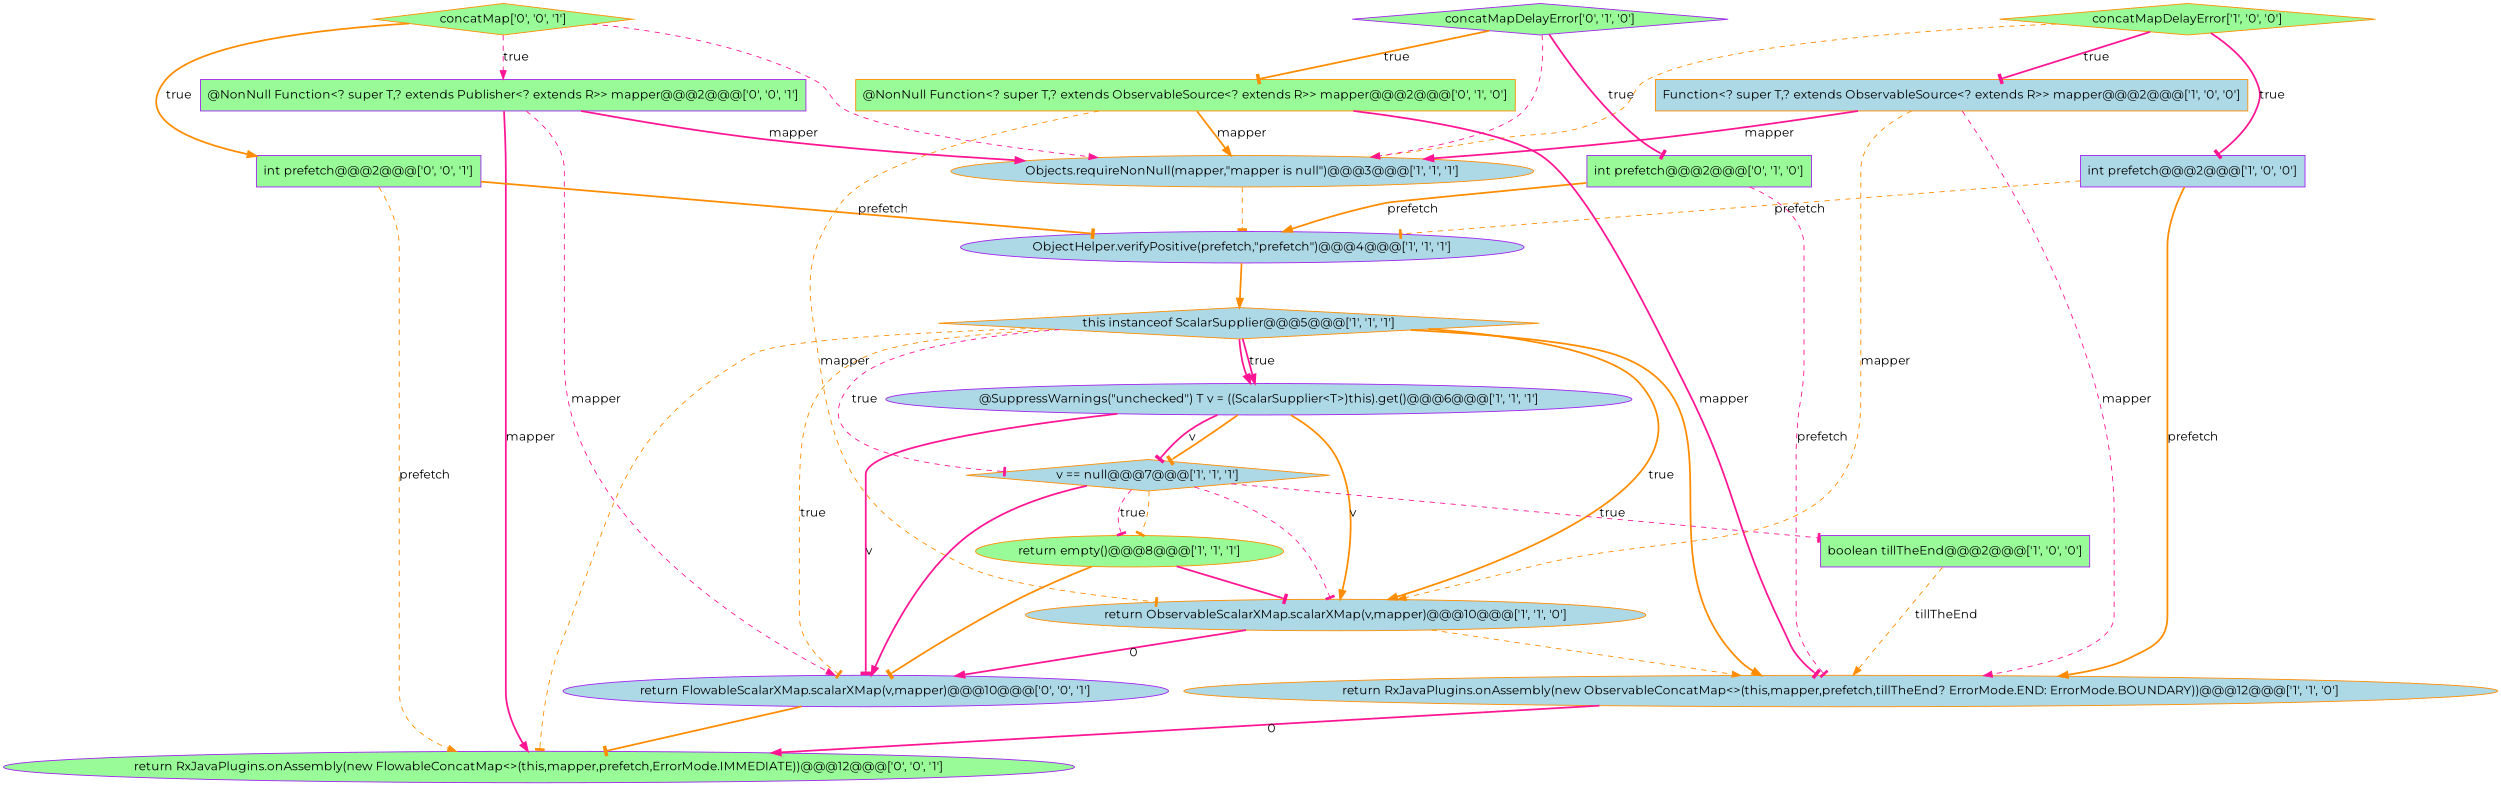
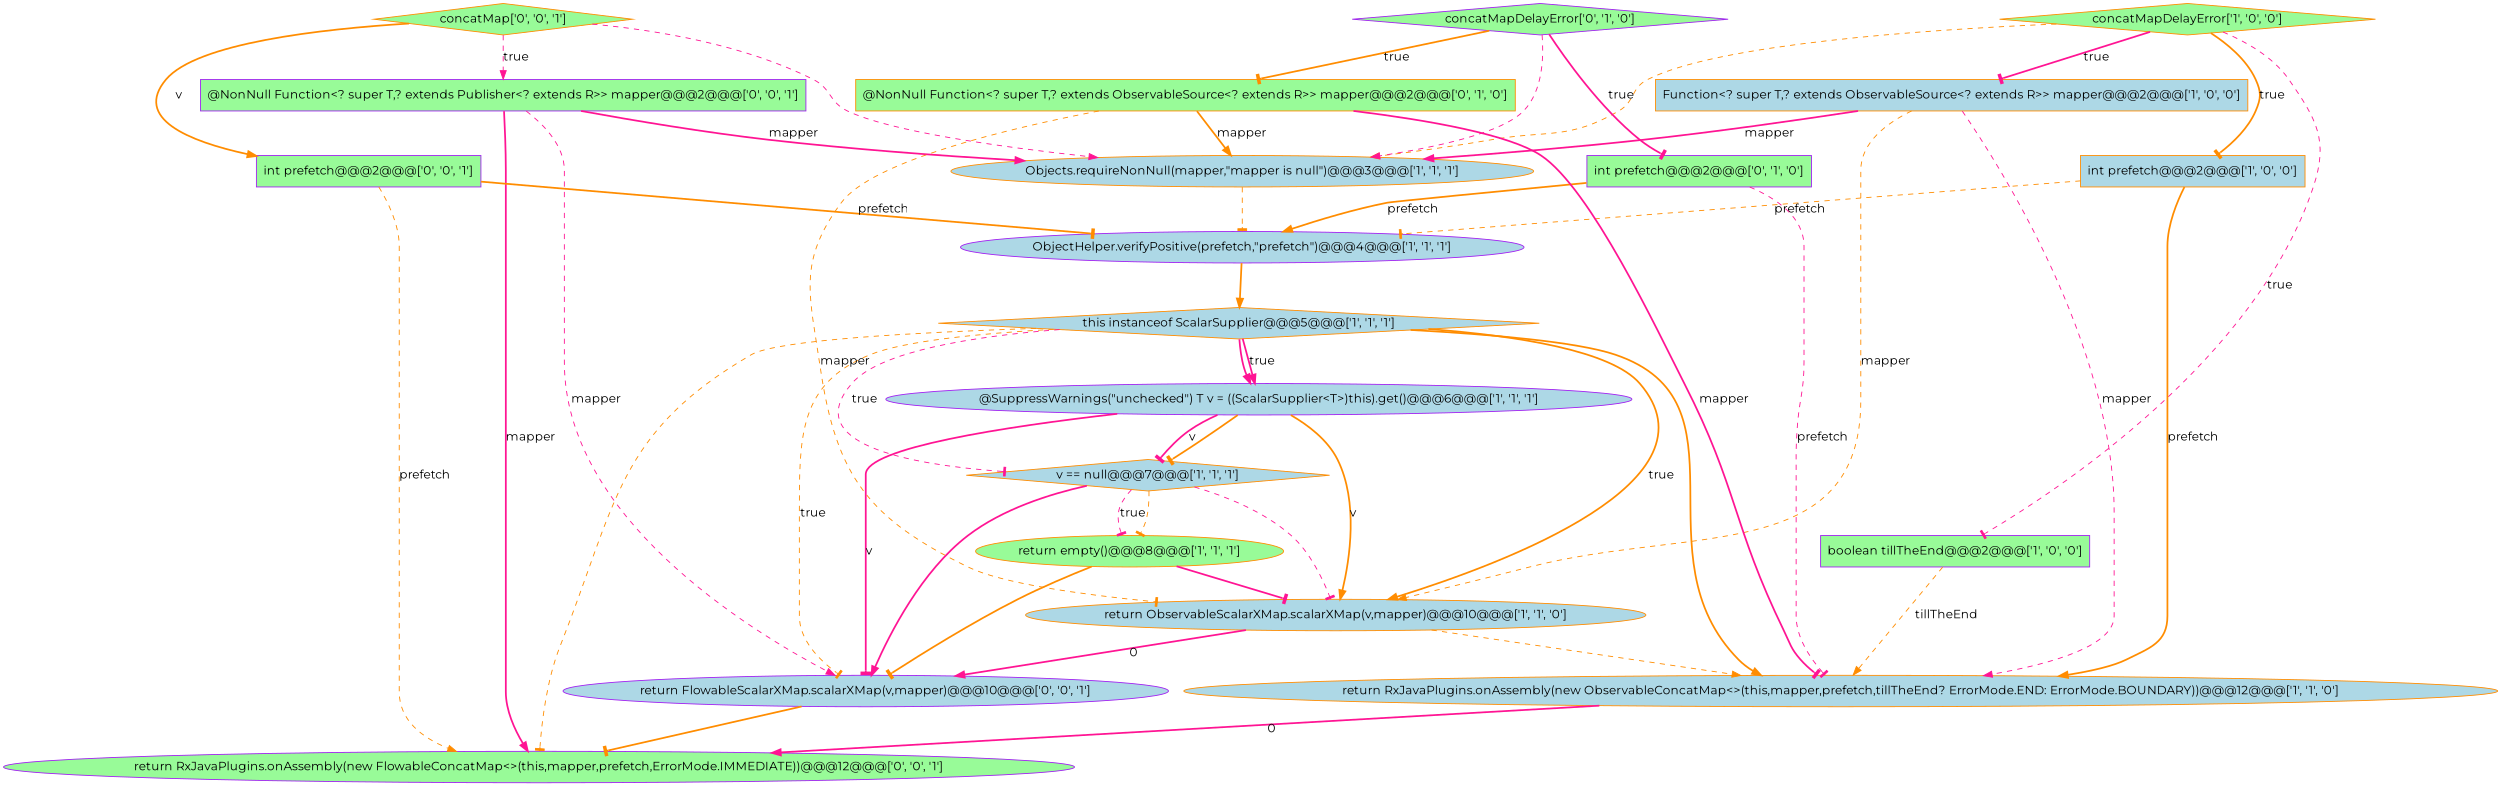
(2259, 90) -> (2259, 90)
(179, 95) -> (179, 95)
(2193, 171) -> (2193, 171)
(1524, 511) -> (2244, 312)
